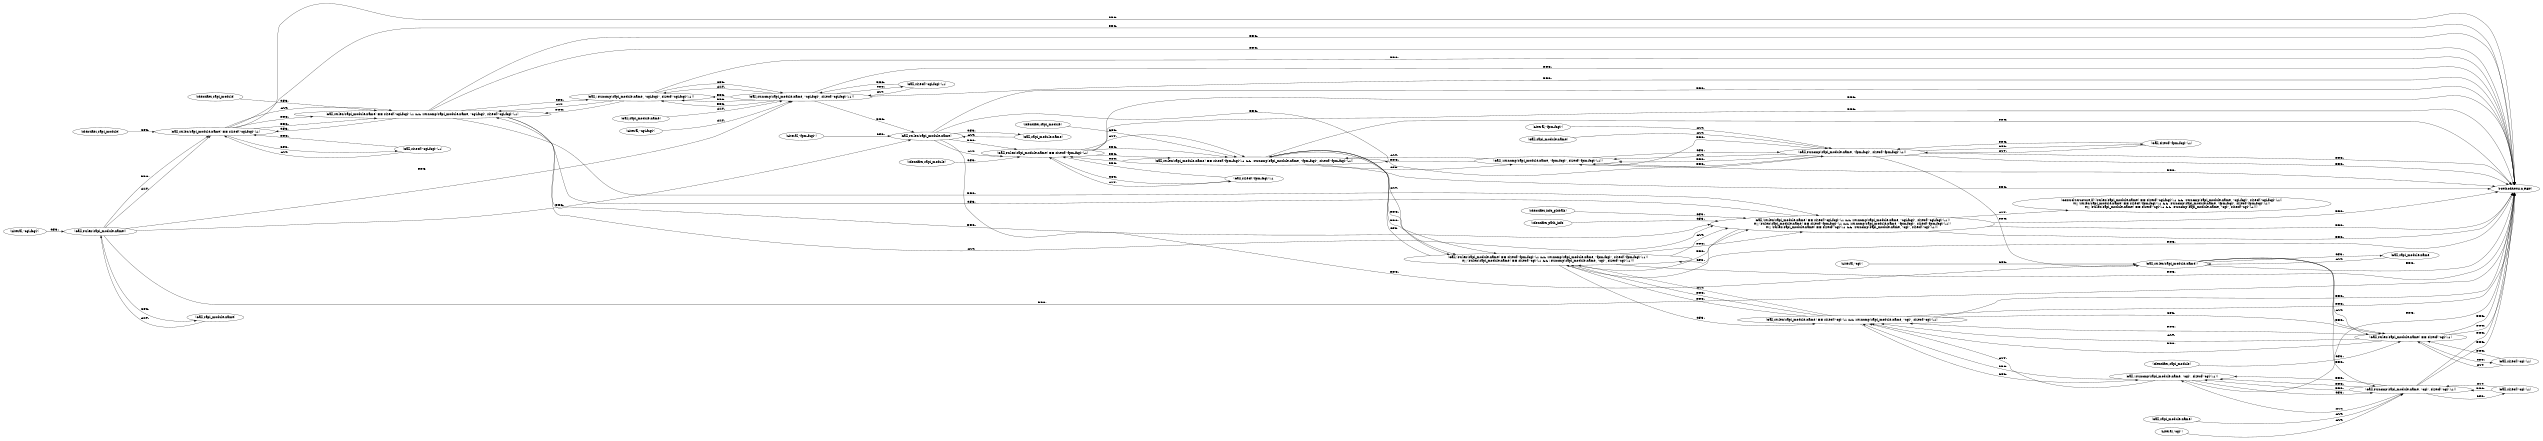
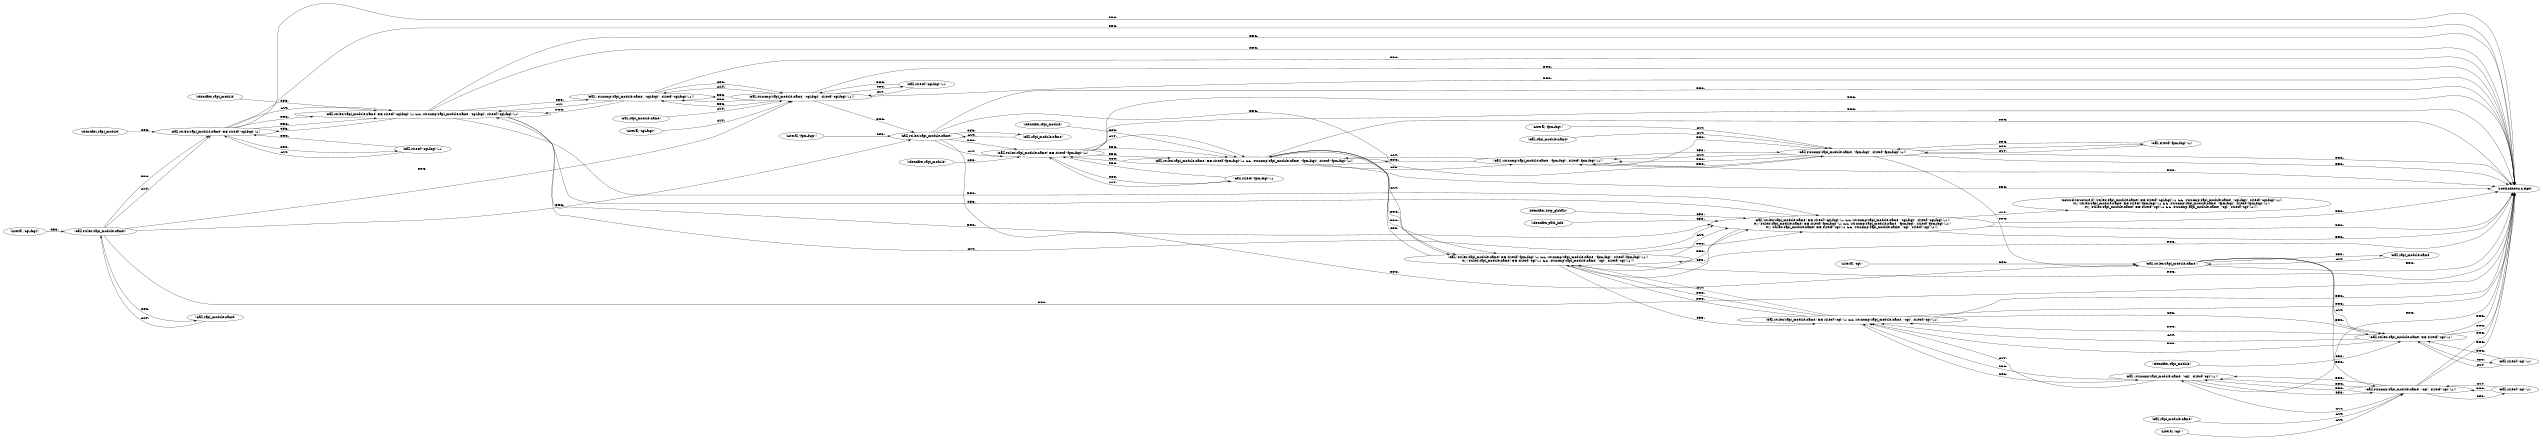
(1548, 211) -> (1548, 211)
